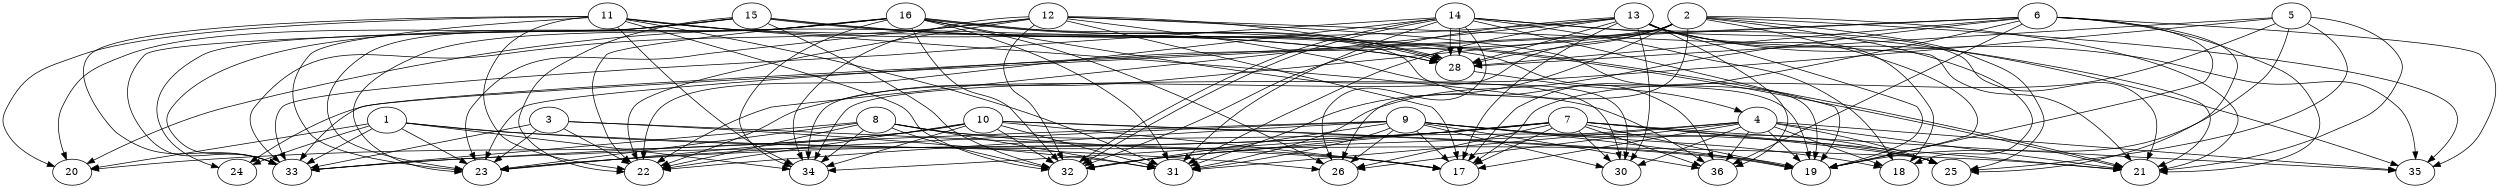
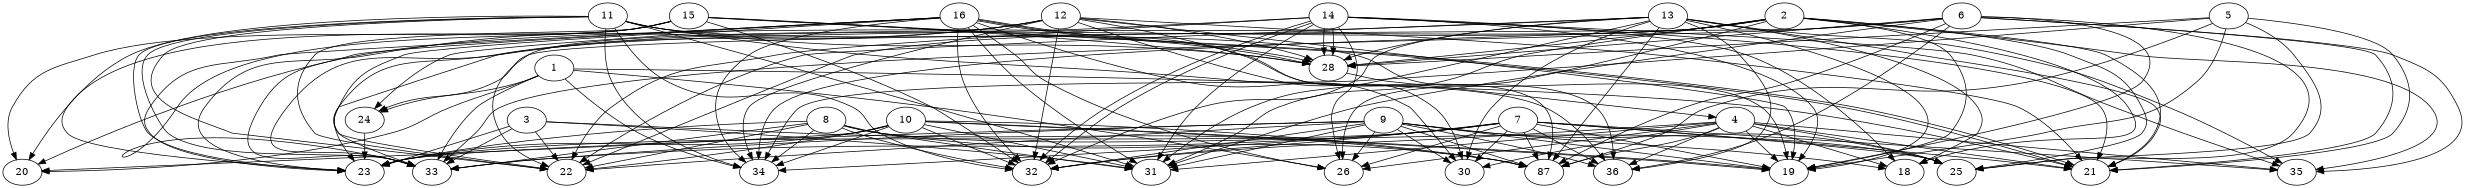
(424, 141) -> (365, 143)
(1459, 172) -> (1544, 172)
